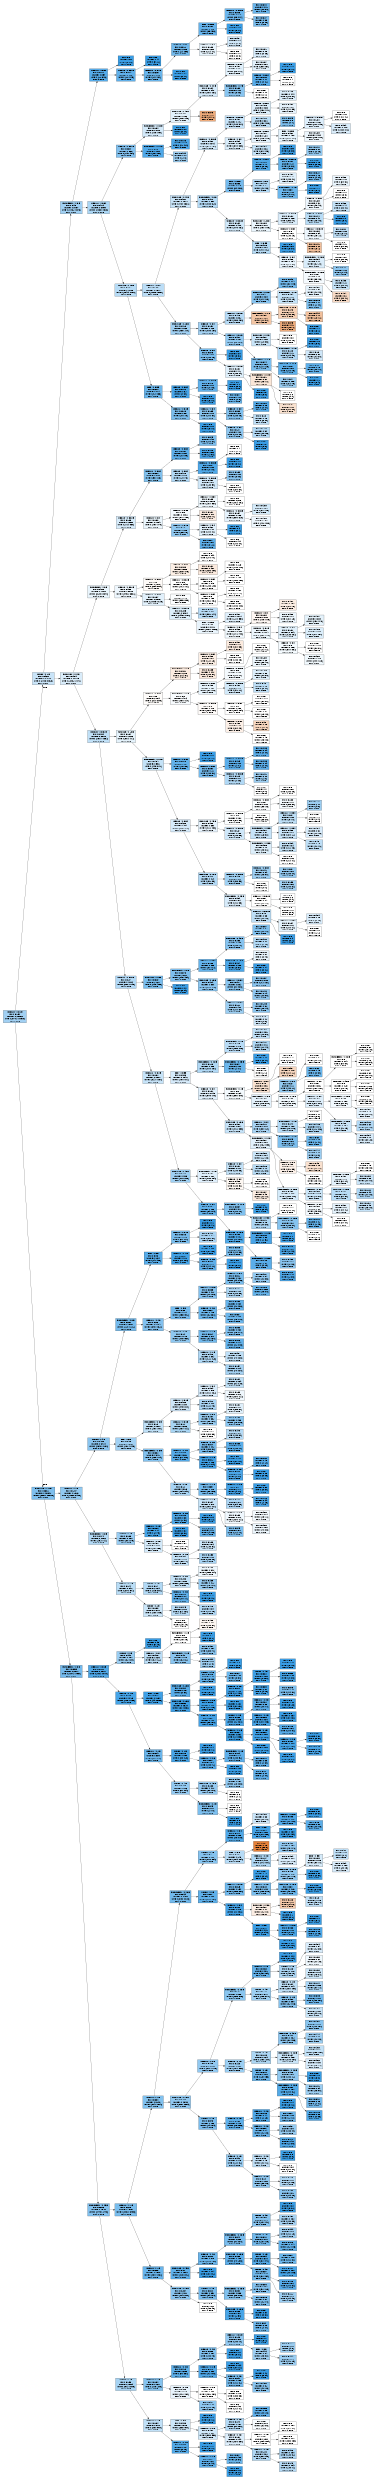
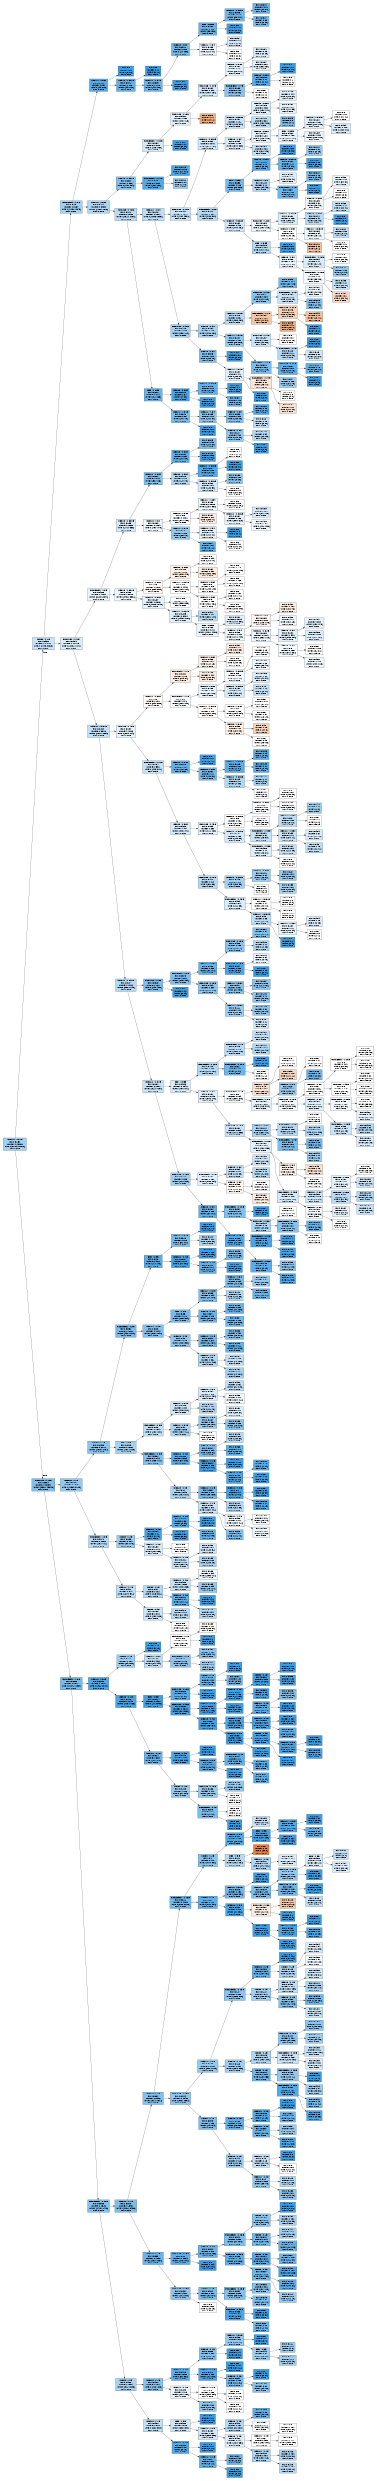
(288, 1847) -> none
